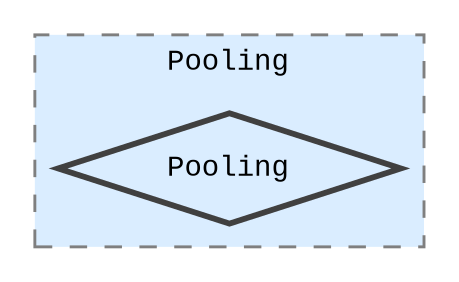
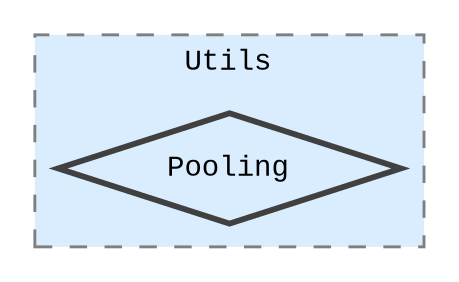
(229, 62) -> (229, 62)
